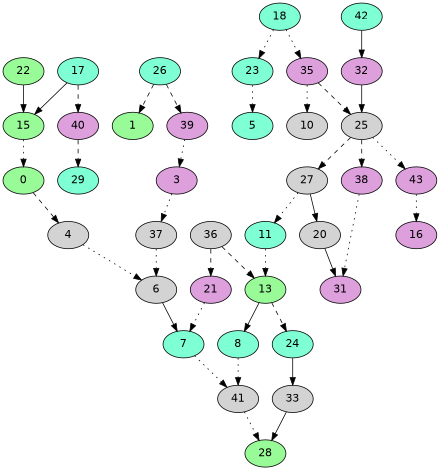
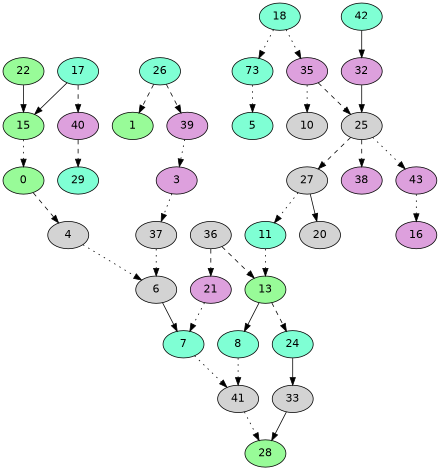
(253, 71) -> (253, 71)
(340, 290) -> none
